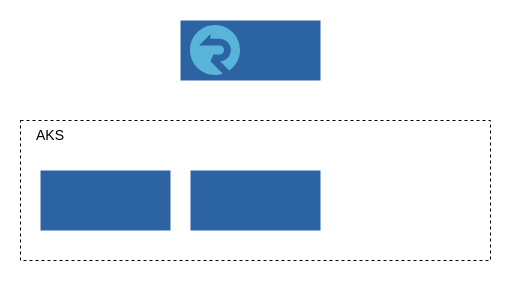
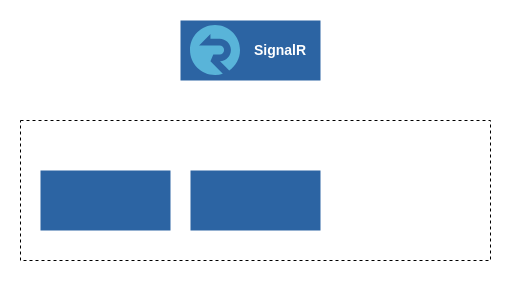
none -> (281, 51)
(51, 136) -> none
